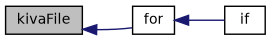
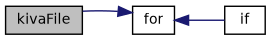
(114, 29) -> (100, 11)
